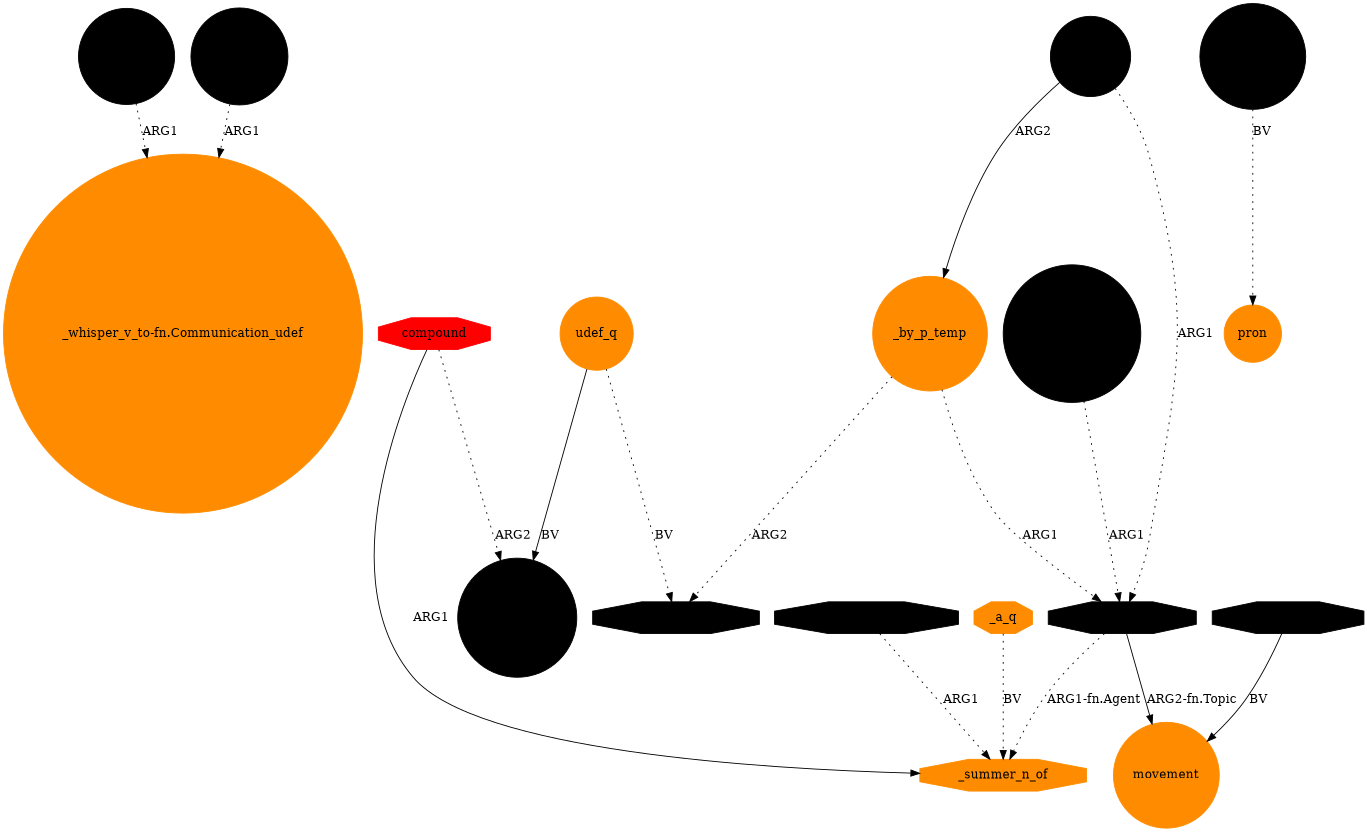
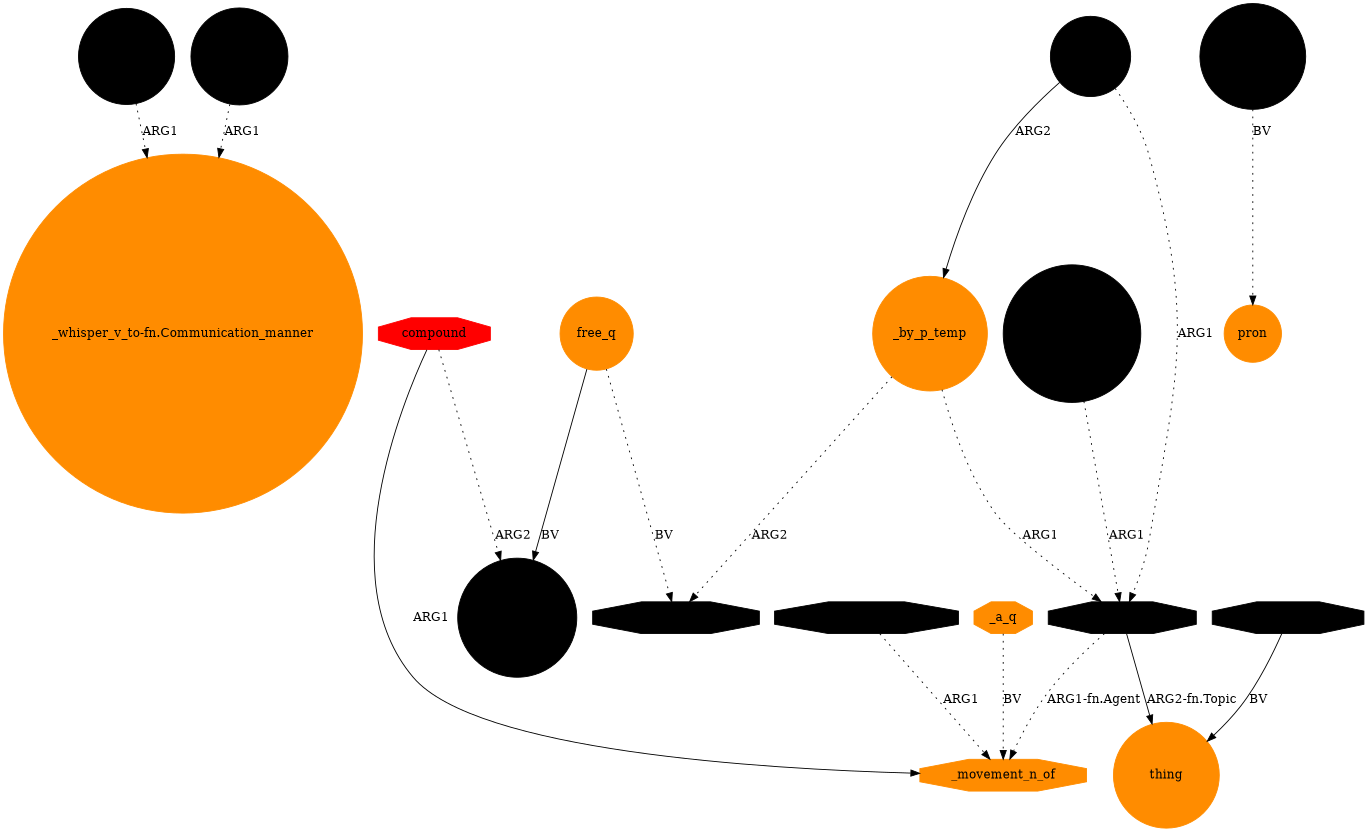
(183, 334) -> (183, 334)
(597, 334) -> (597, 334)
(1003, 775) -> (1003, 775)
(1166, 775) -> (1166, 775)
